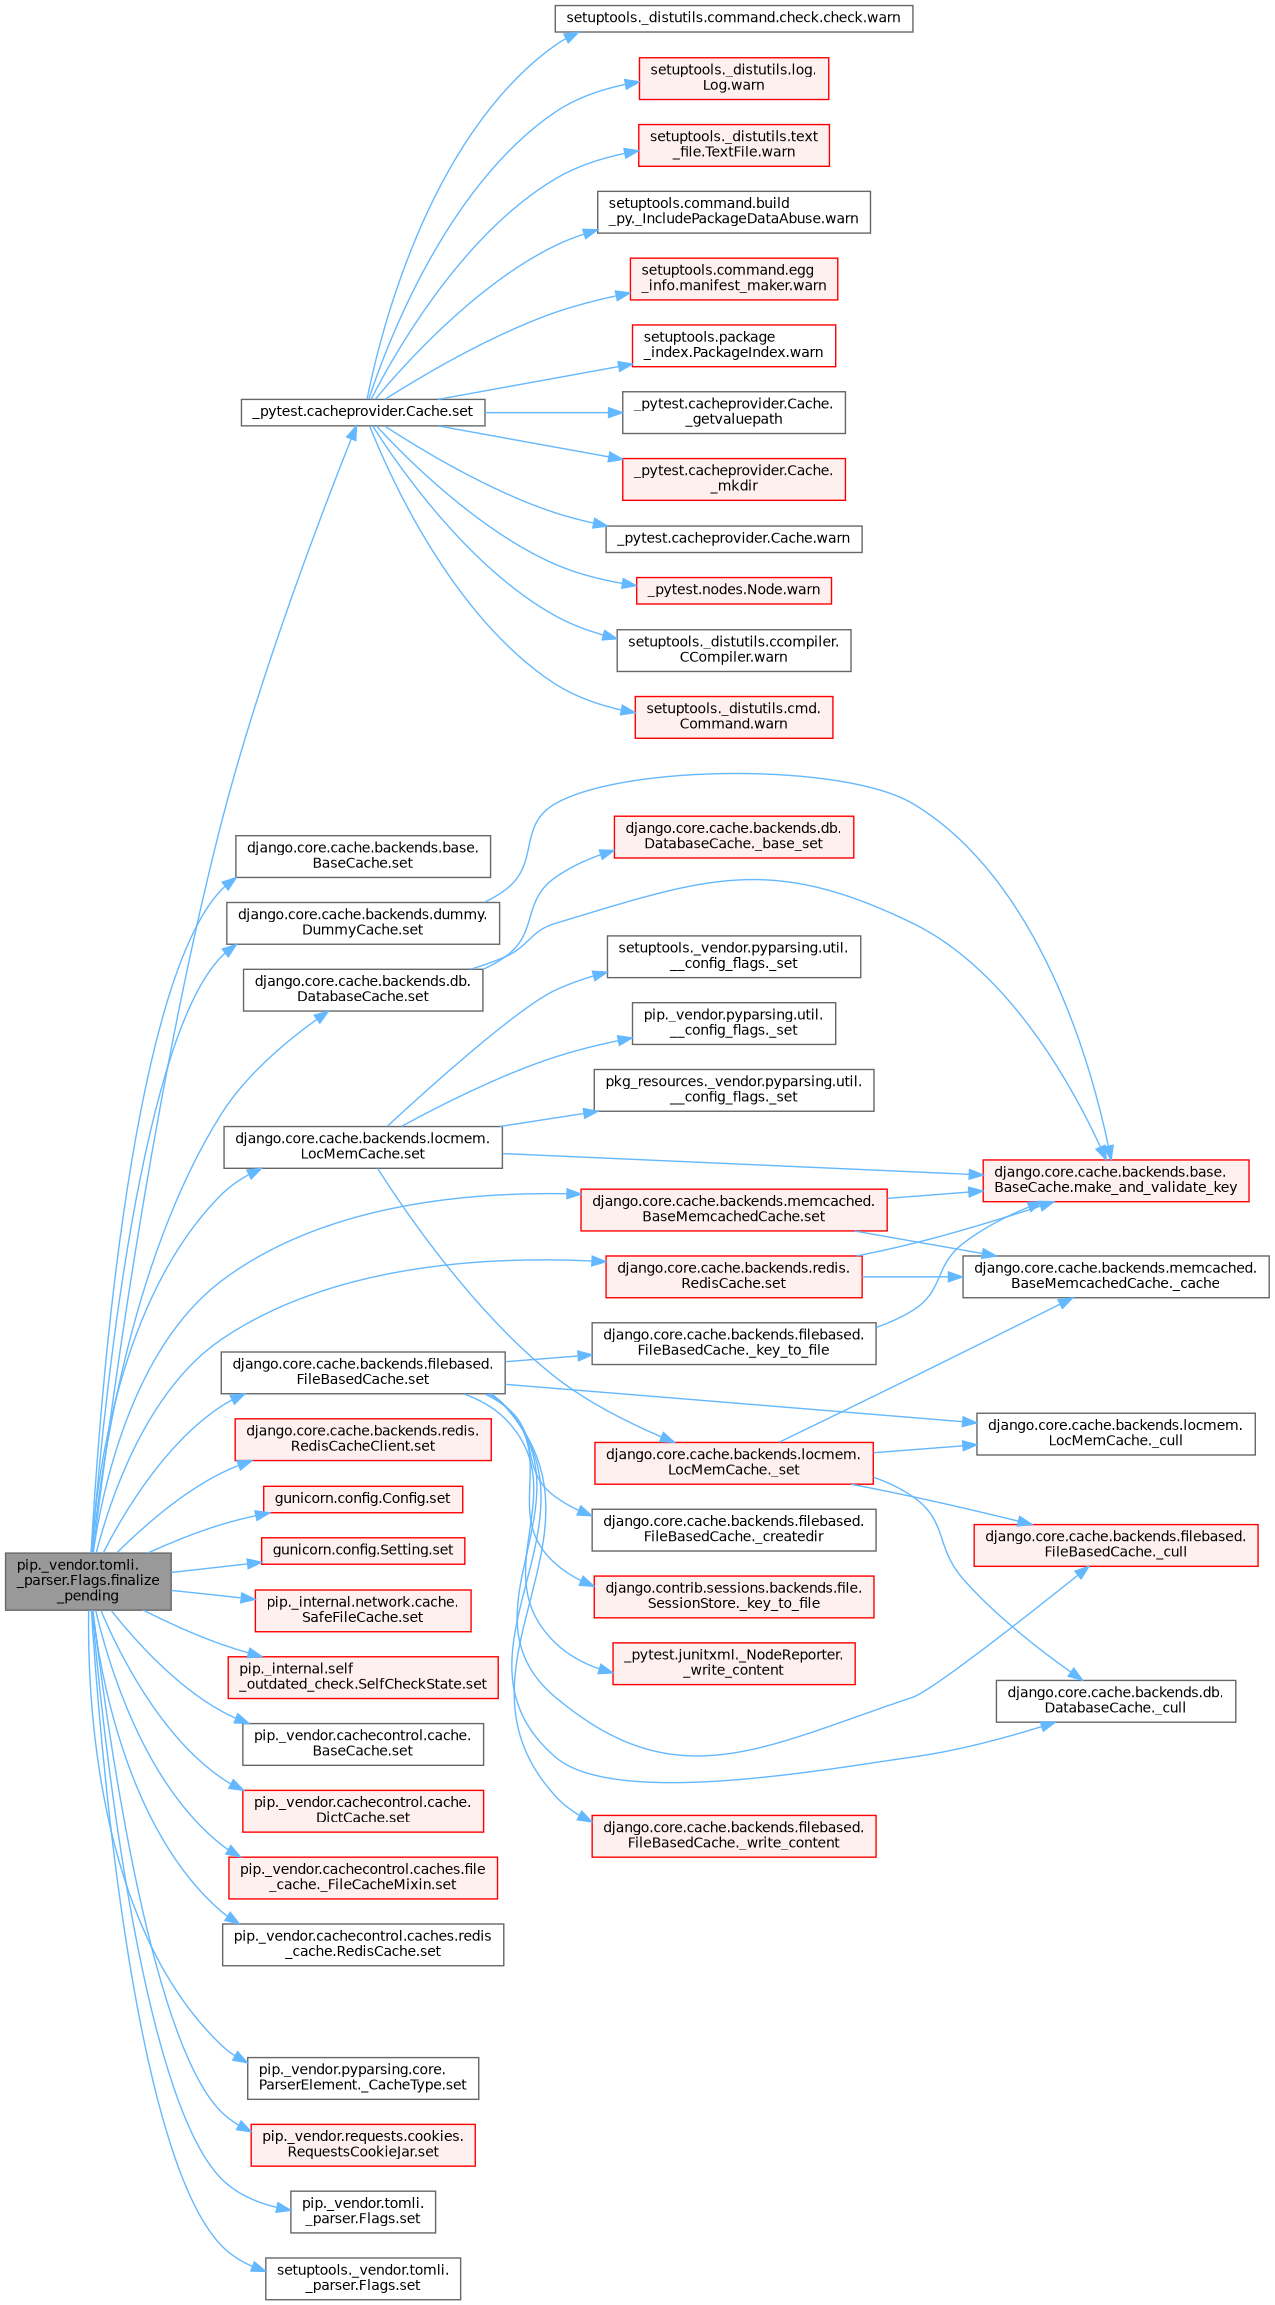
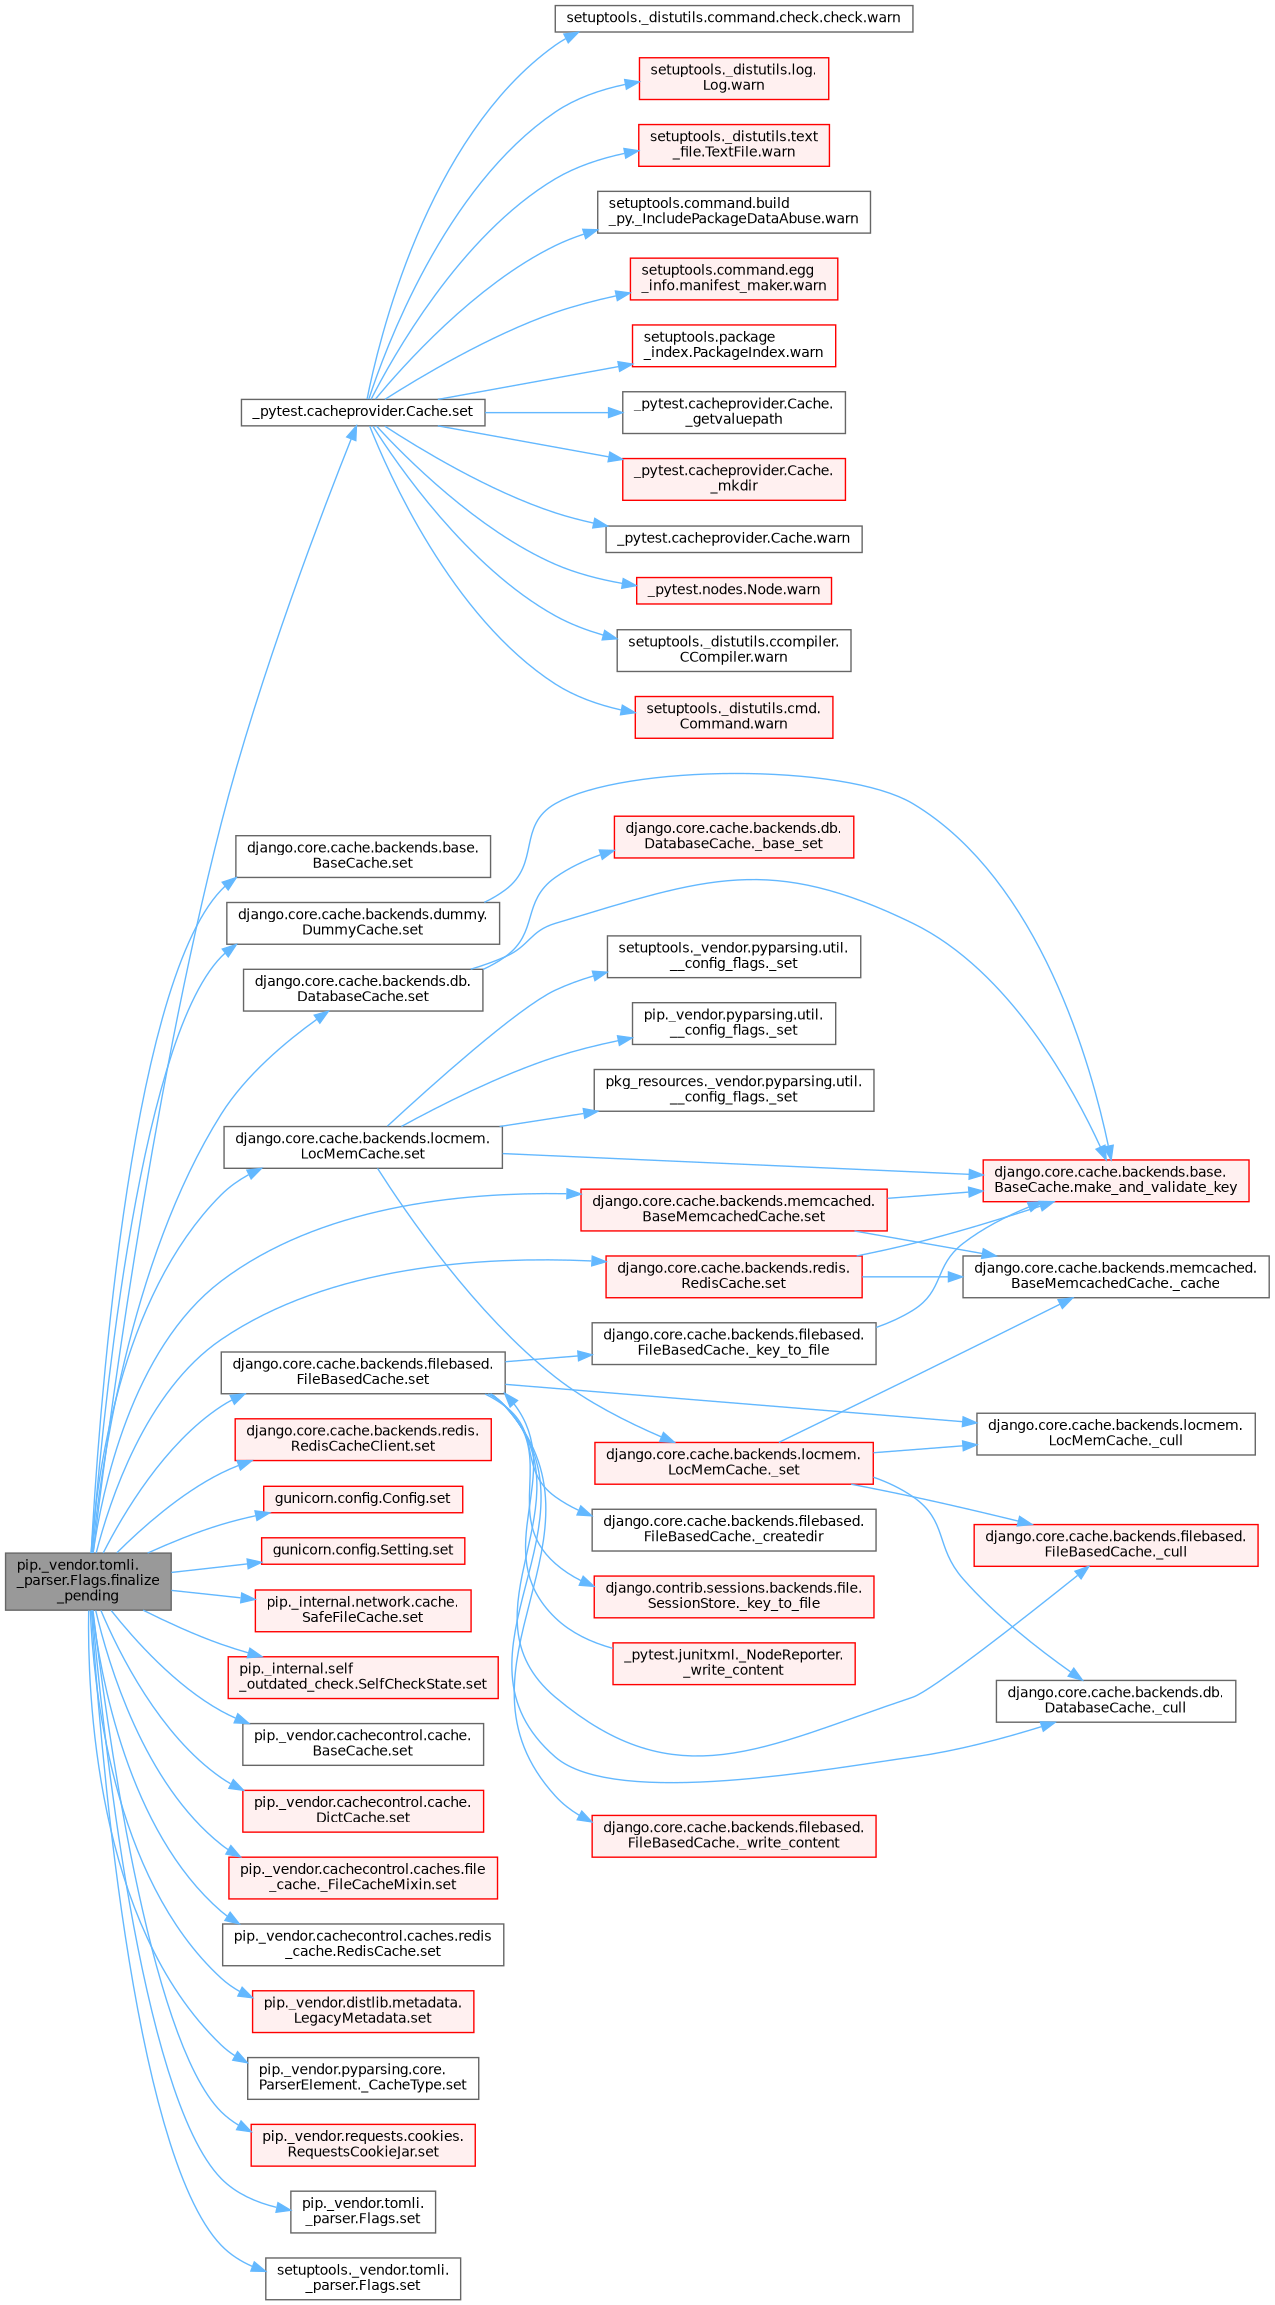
(535, 1616) -> (542, 1600)
none -> (363, 2012)
